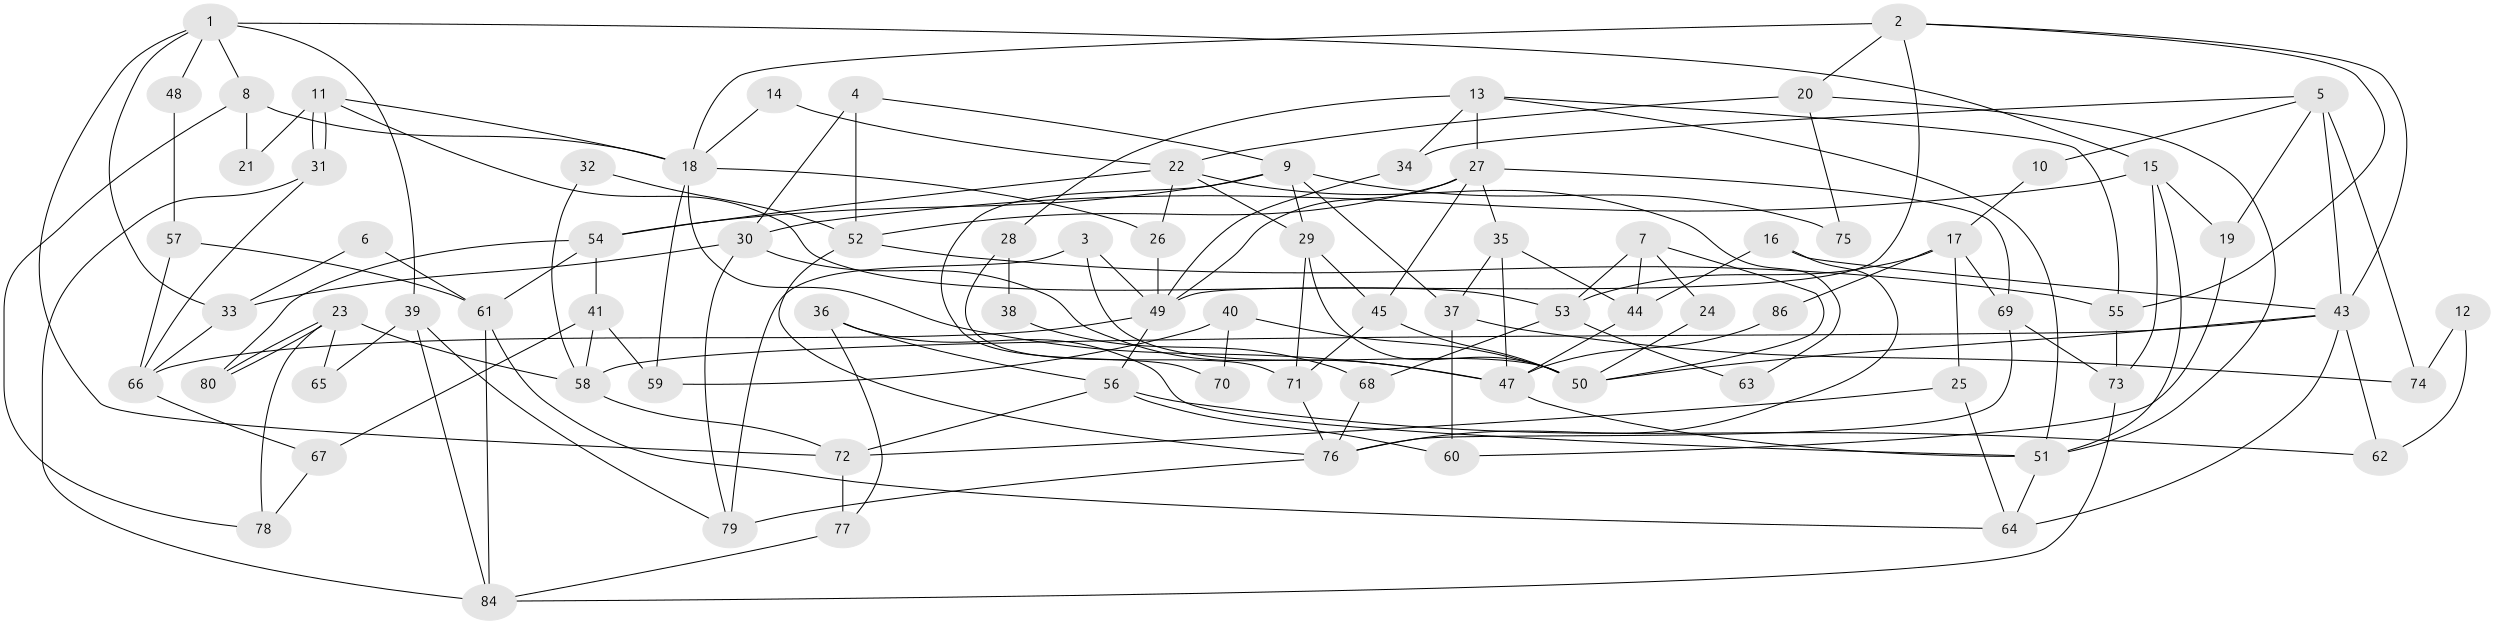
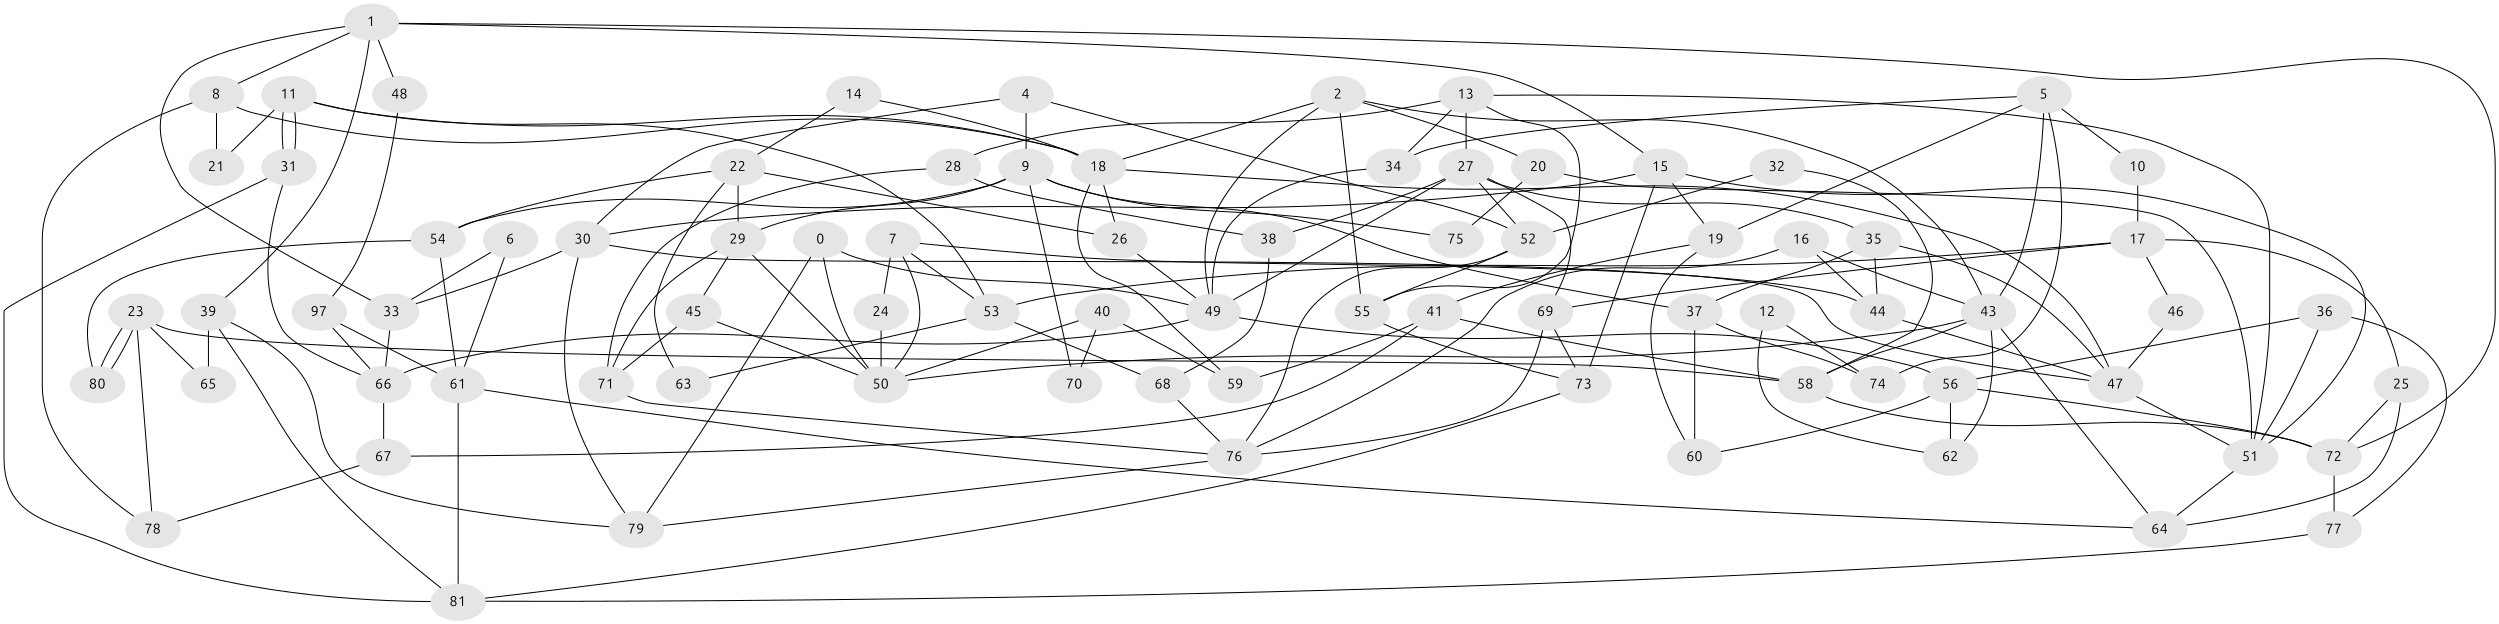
(1489, 119) -> none
(174, 240) -> (319, 312)
(1085, 240) -> (821, 240)
(1428, 240) -> (1362, 210)
(596, 276) -> (1613, 260)
(1780, 312) -> (2176, 312)
(489, 602) -> (458, 602)
